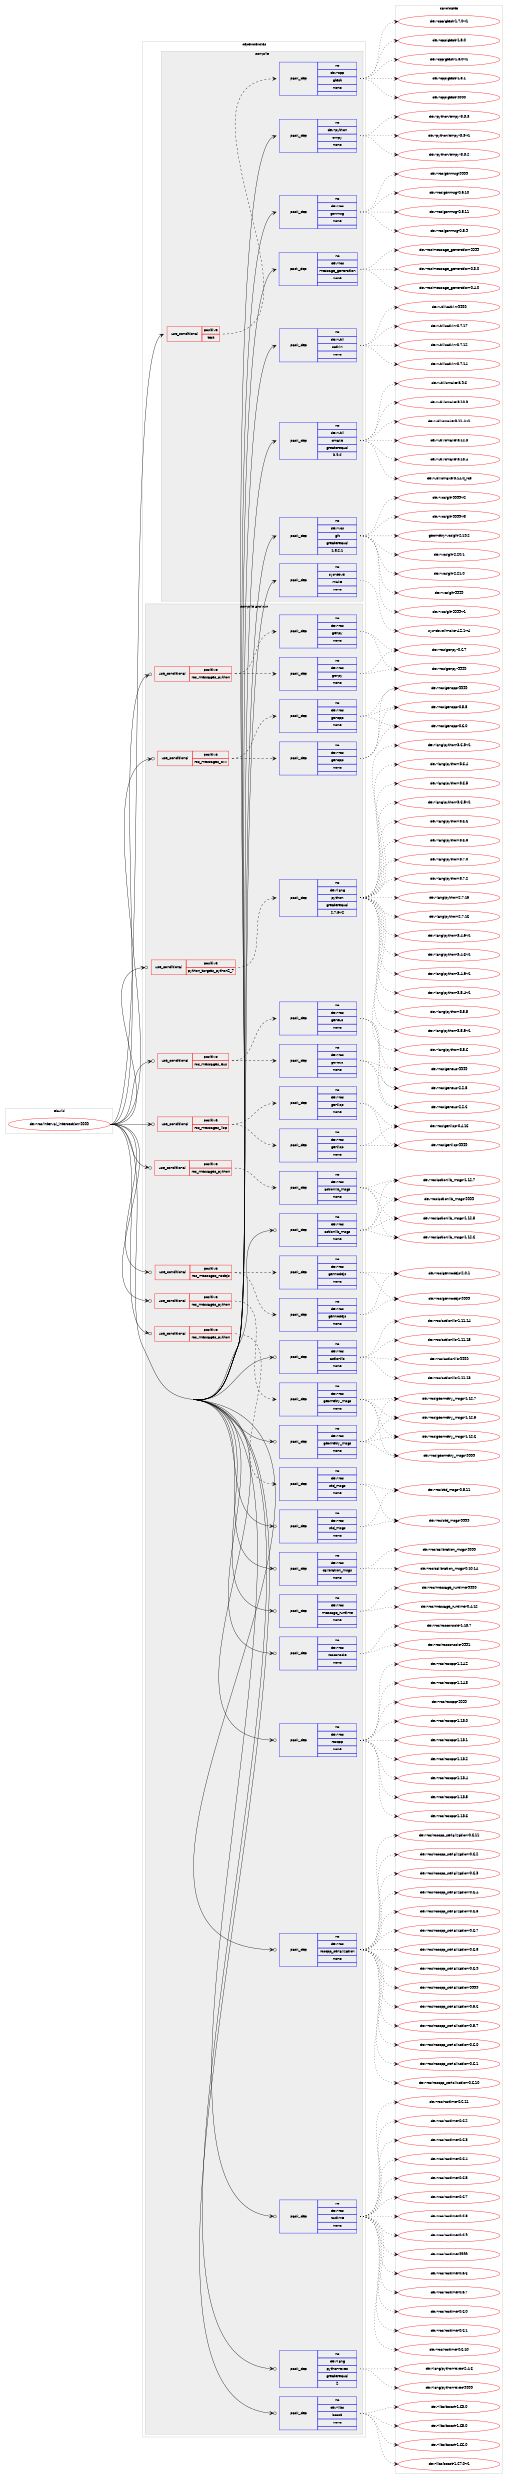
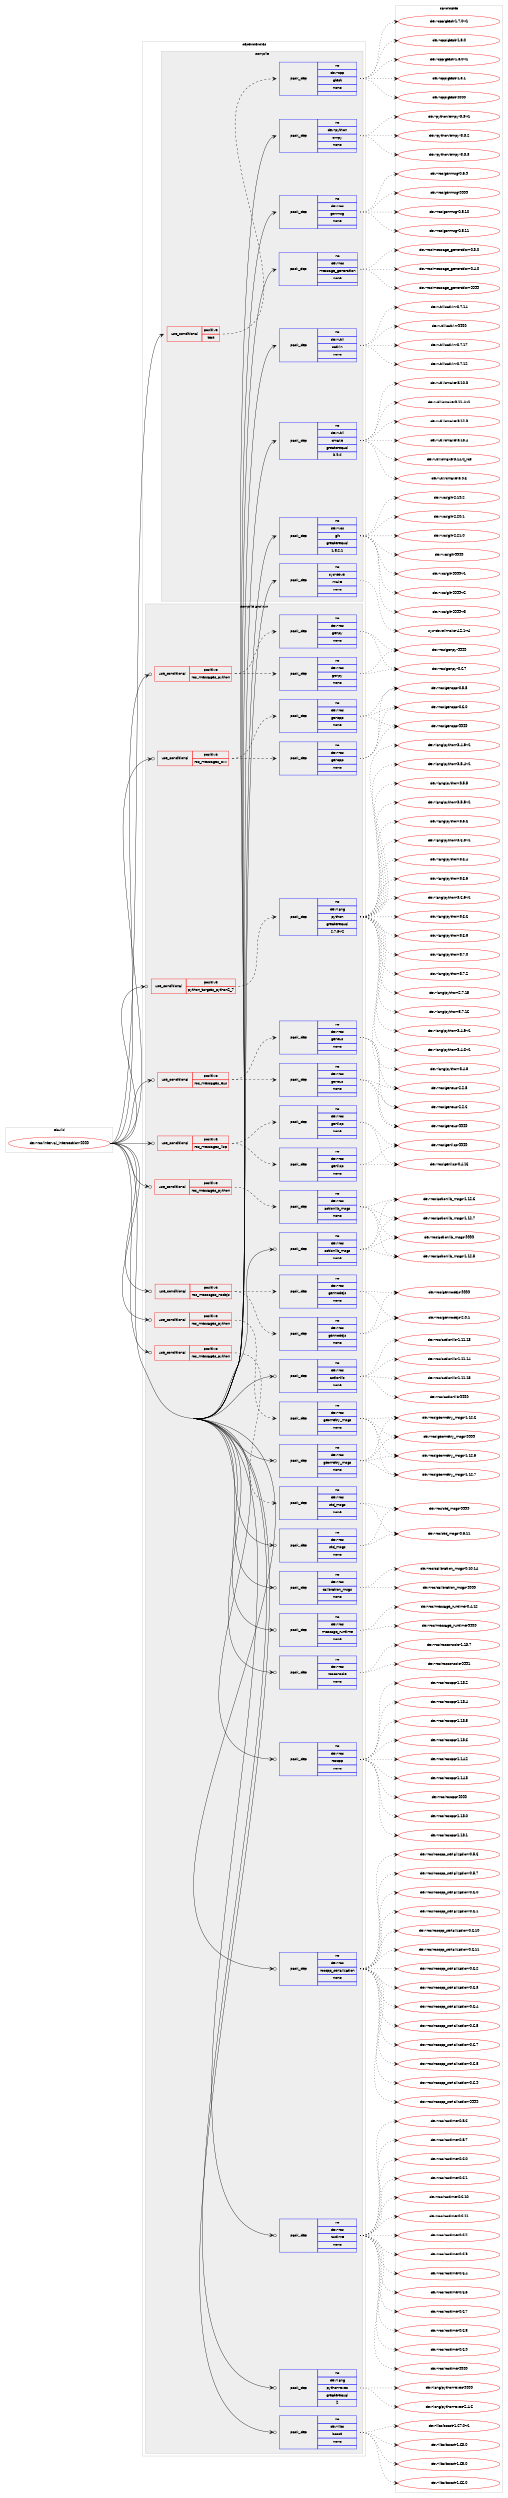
(449, 536) -> (449, 498)
(449, 917) -> (449, 1012)
none -> (449, 1069)
